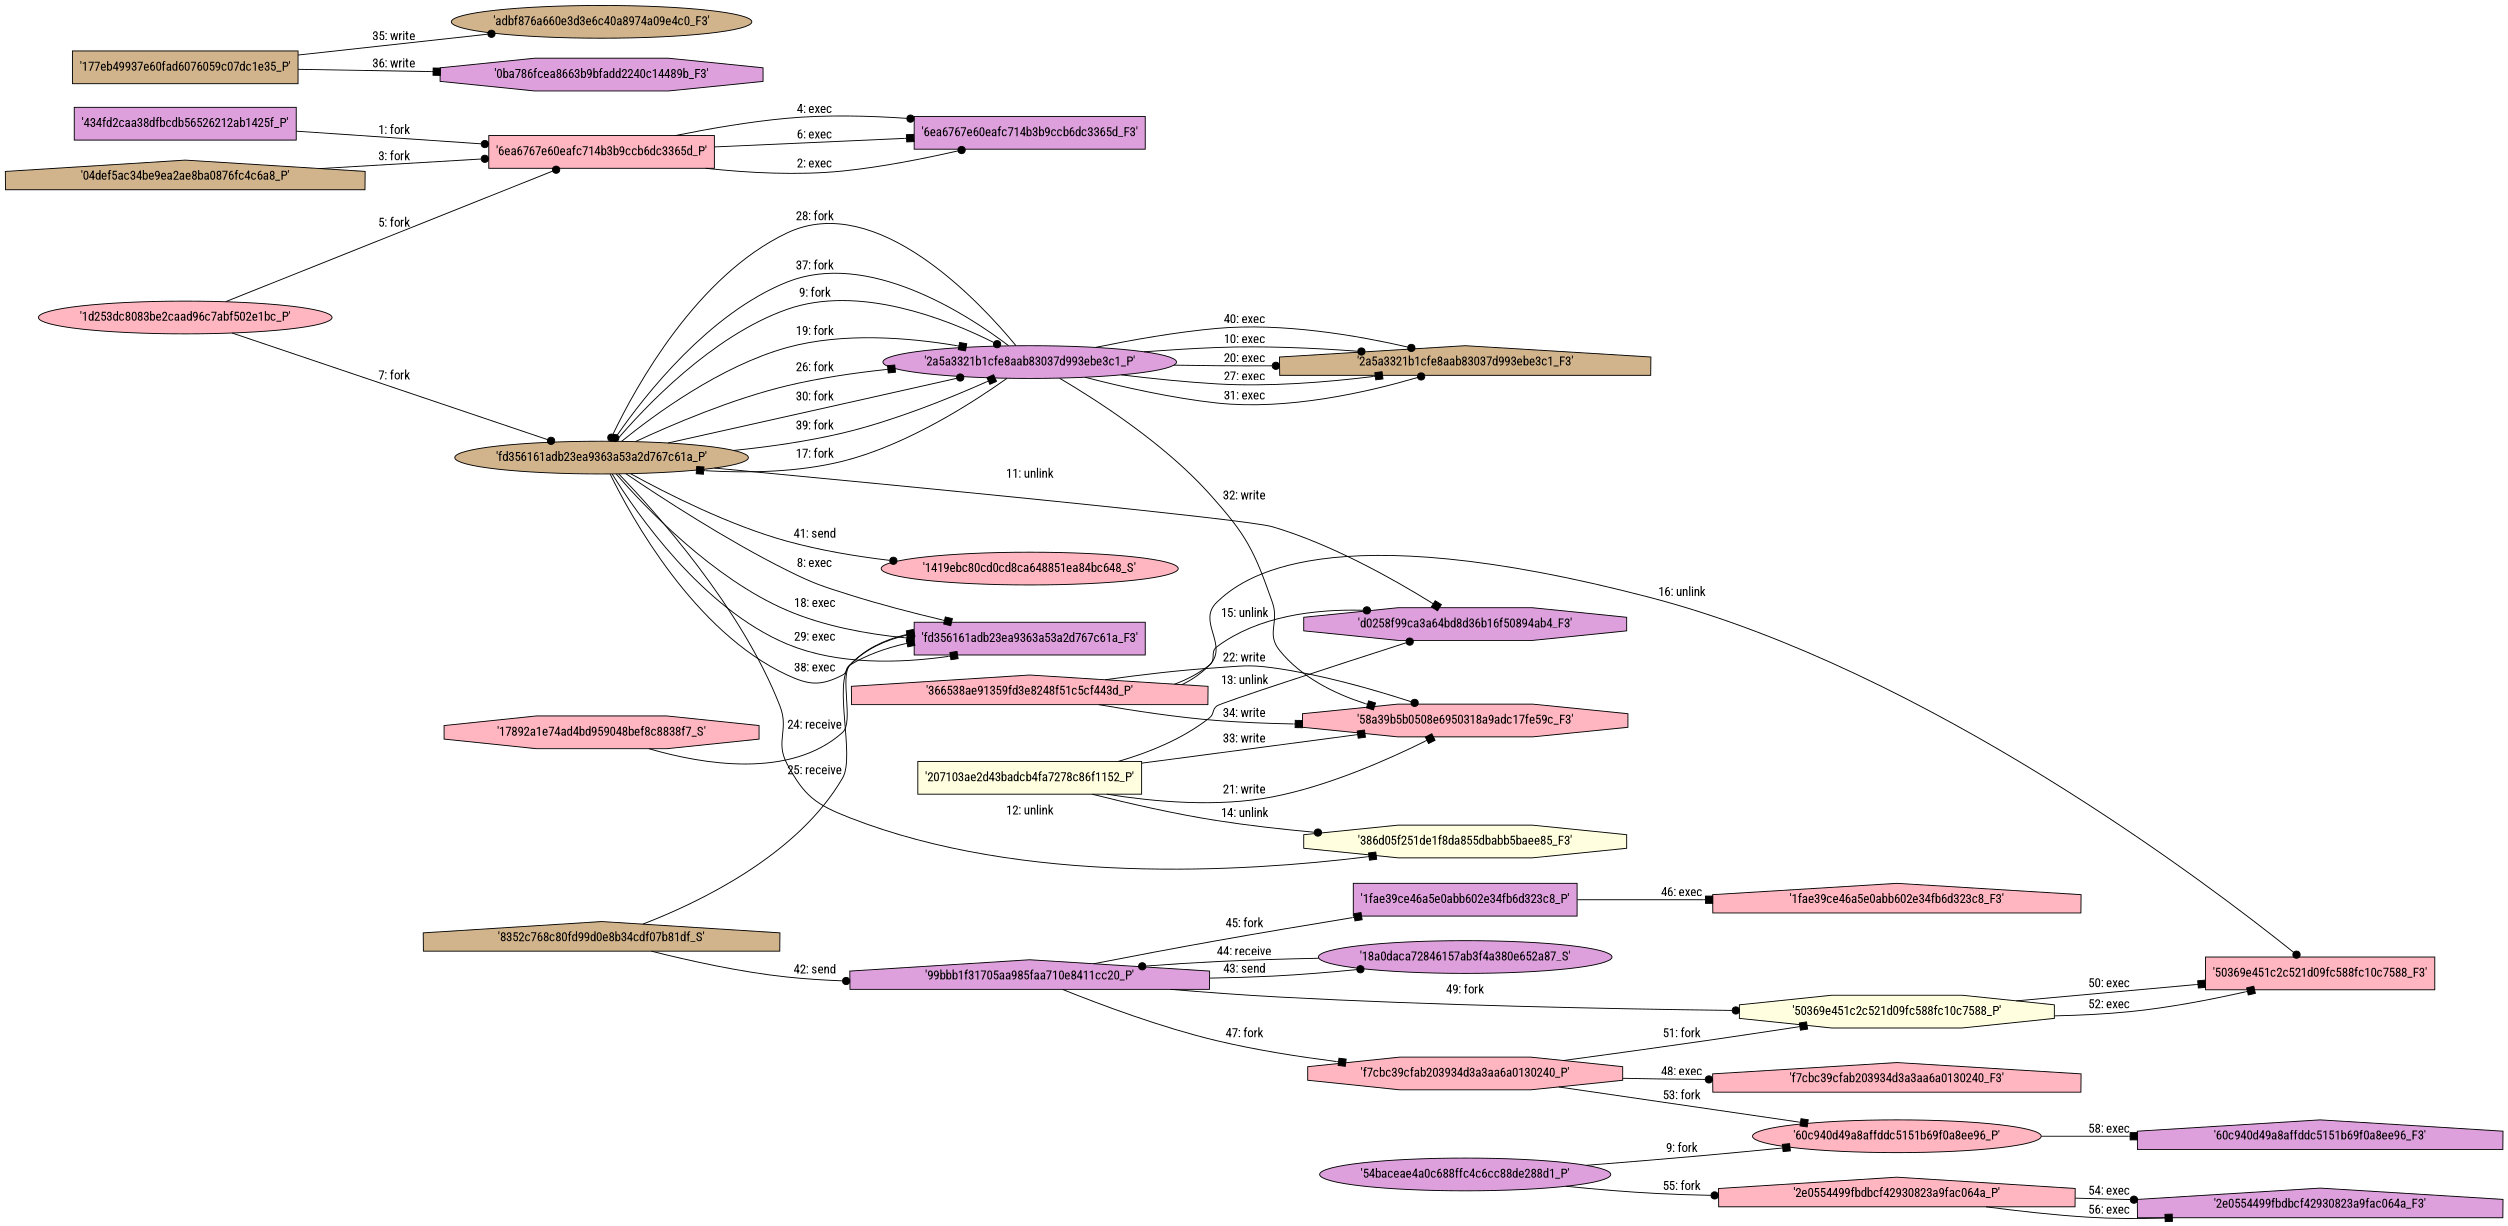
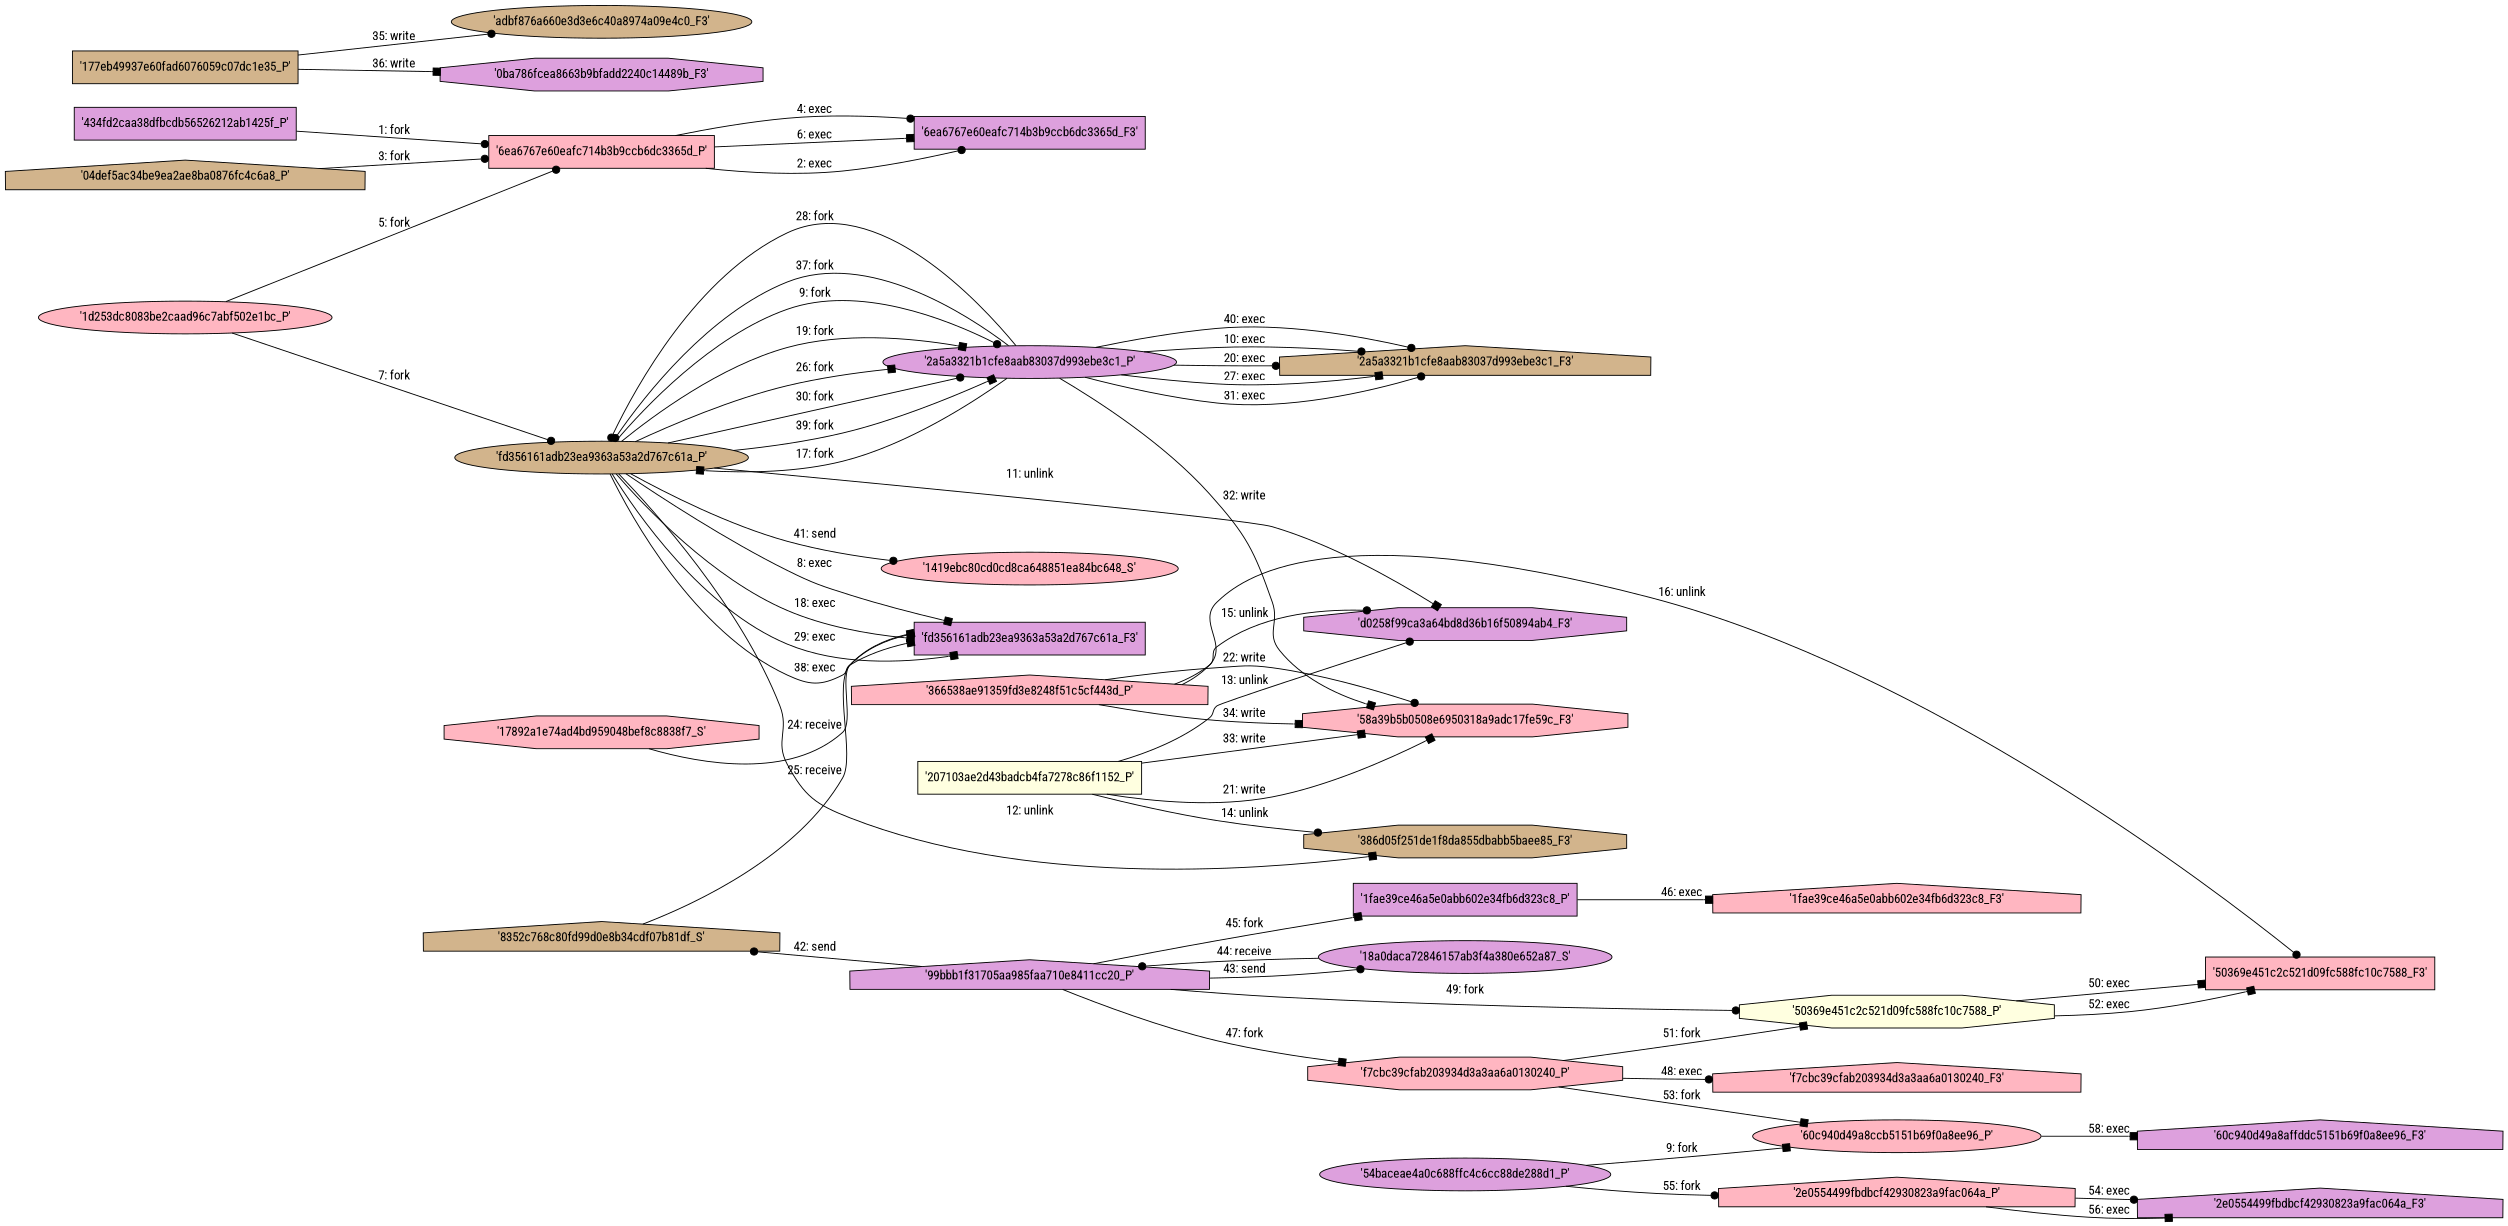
(1465, 841) -> (1465, 841)
(746, 971) -> (840, 959)
(1897, 1136) -> (1897, 1136)
